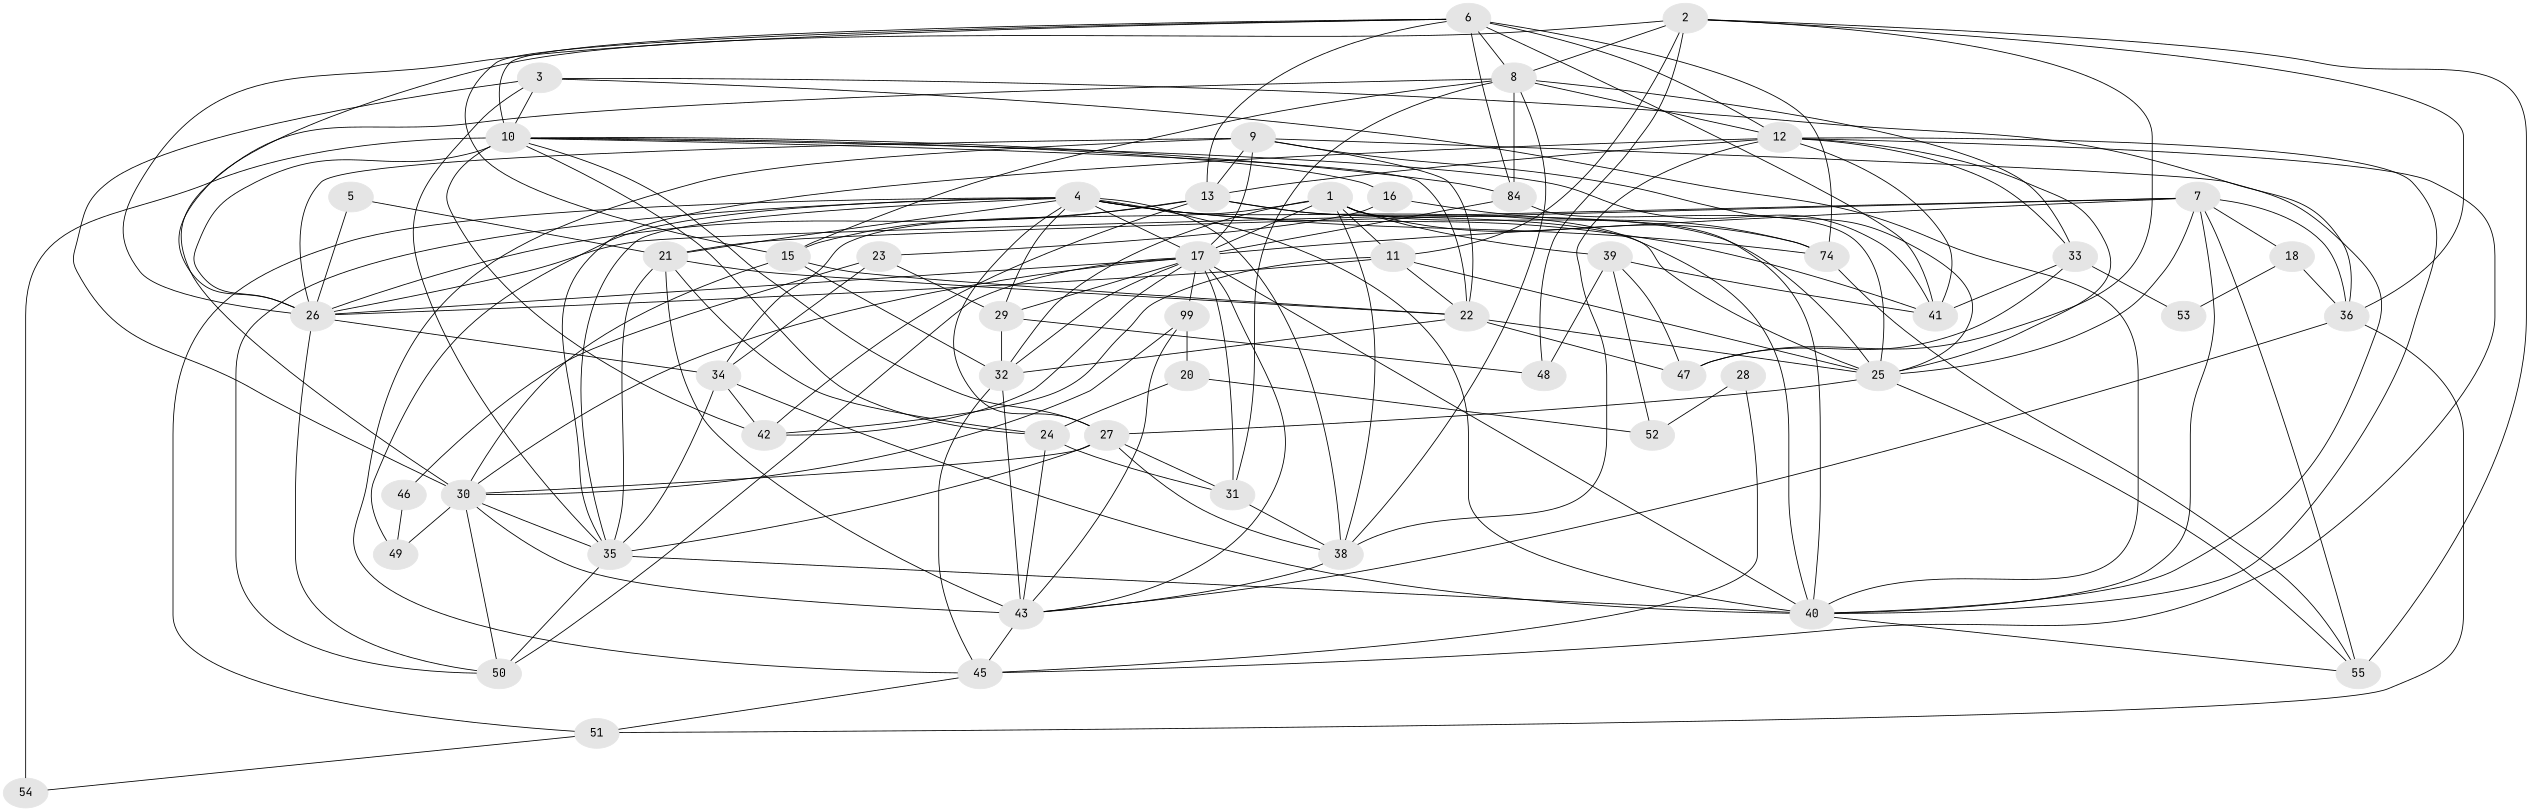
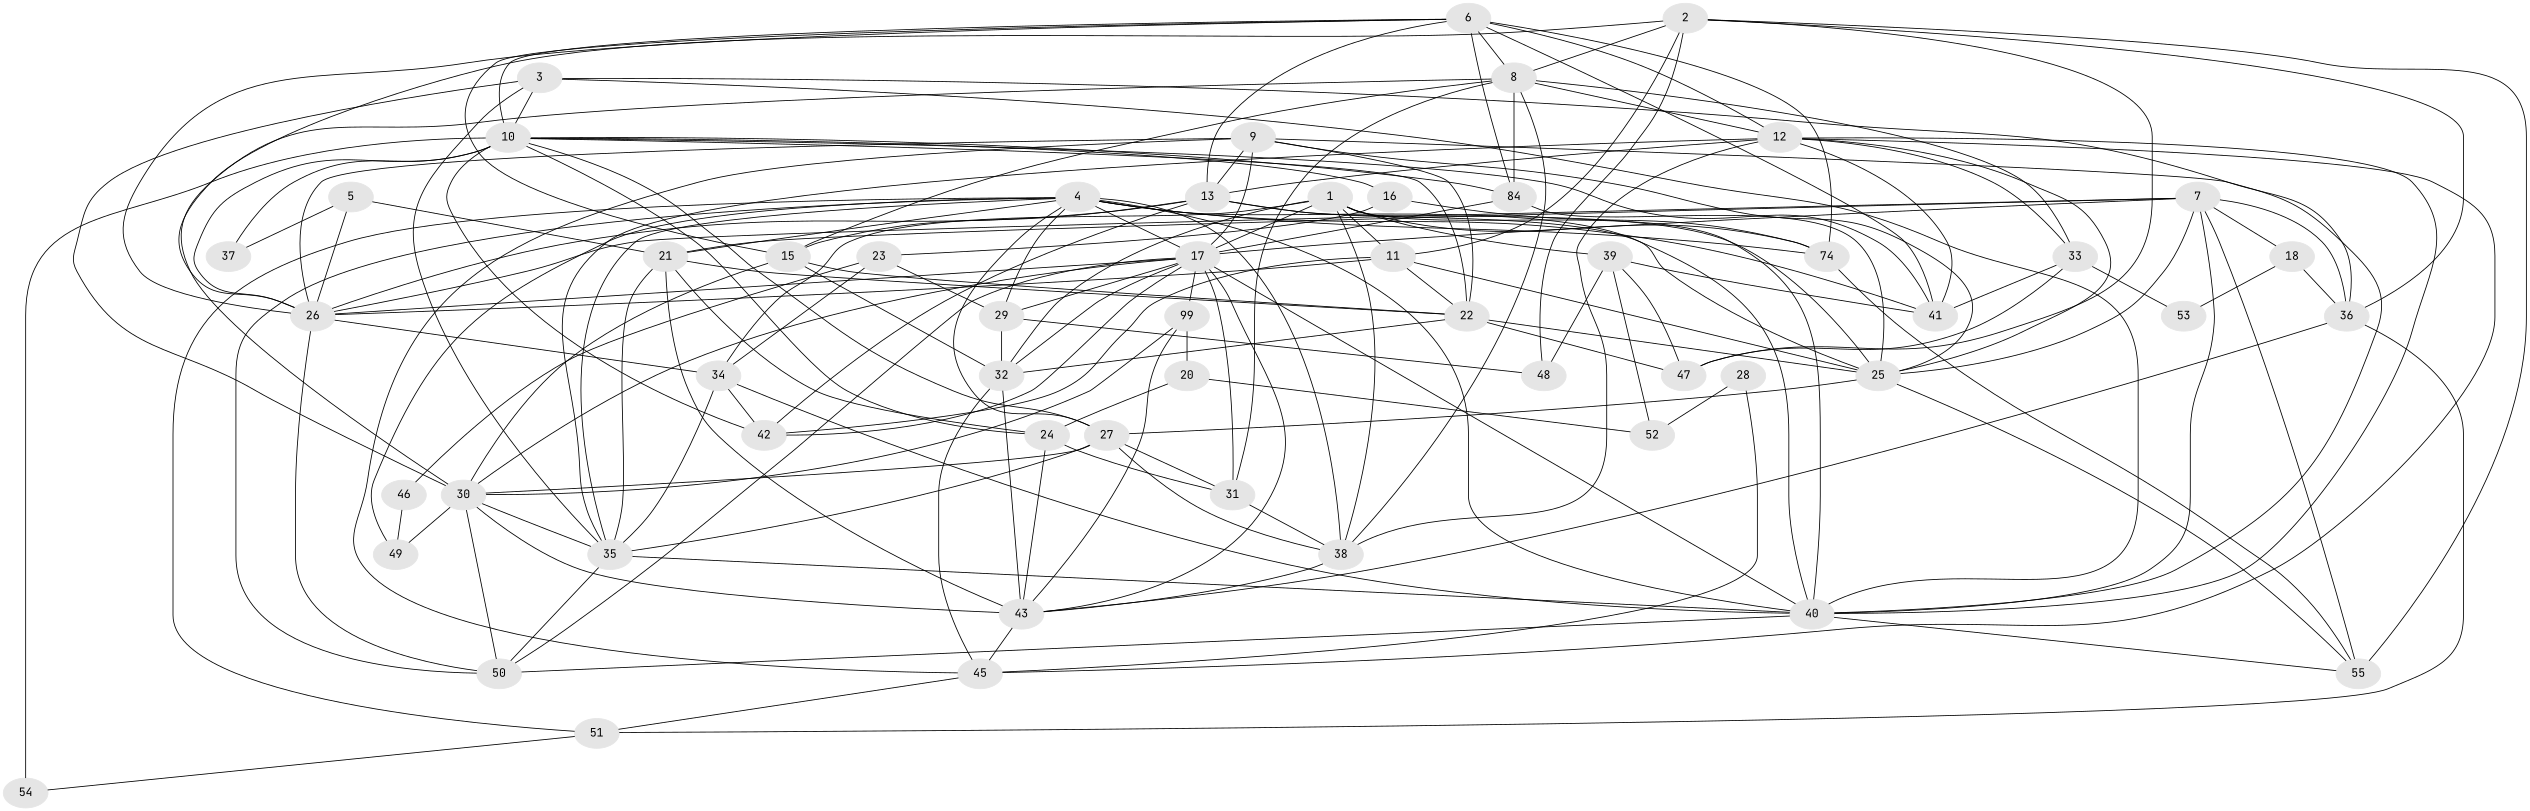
none -> (228, 257)
none -> (1156, 644)
